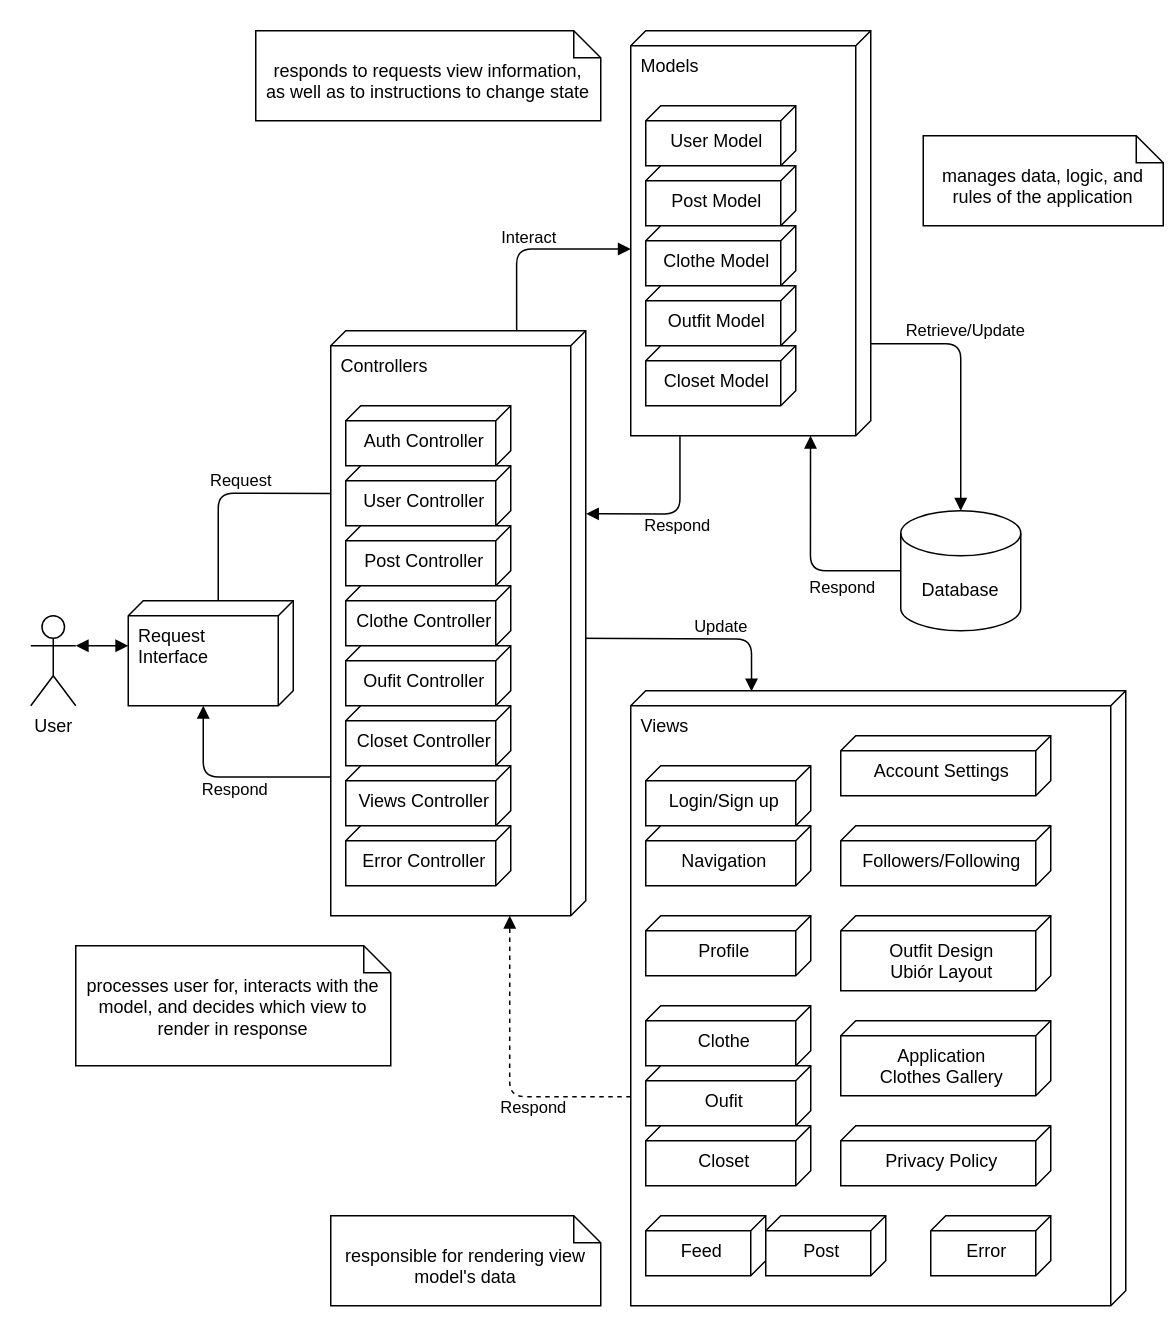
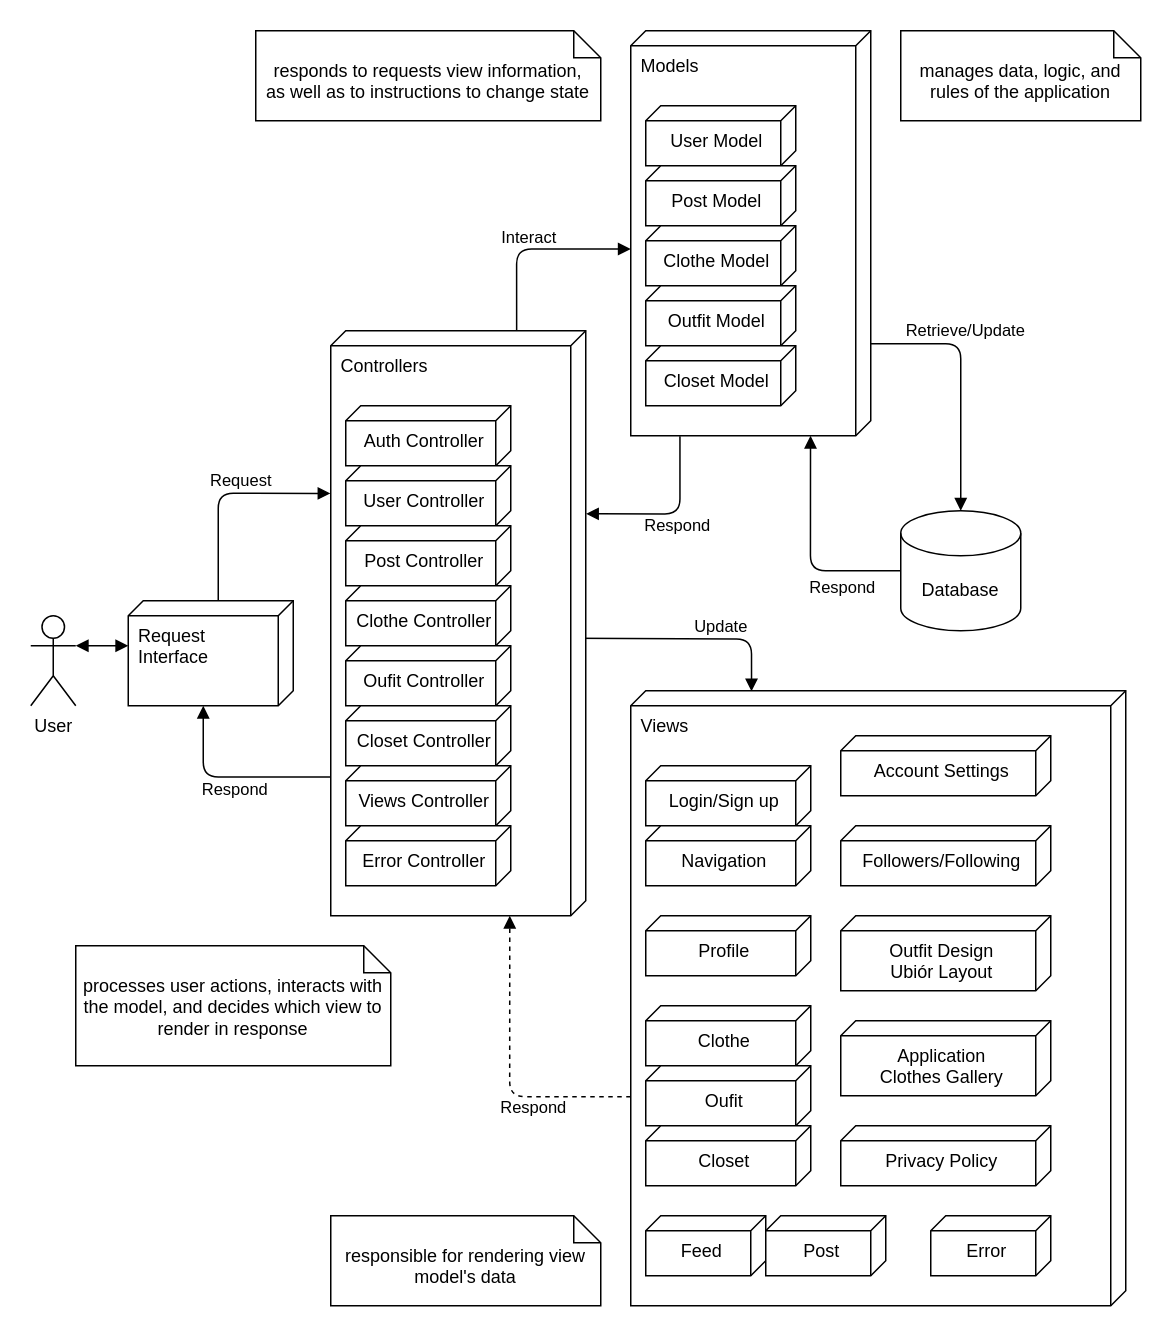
(1043, 181) -> (1021, 76)
(322, 493) -> (317, 493)
(233, 1008) -> (233, 1008)
